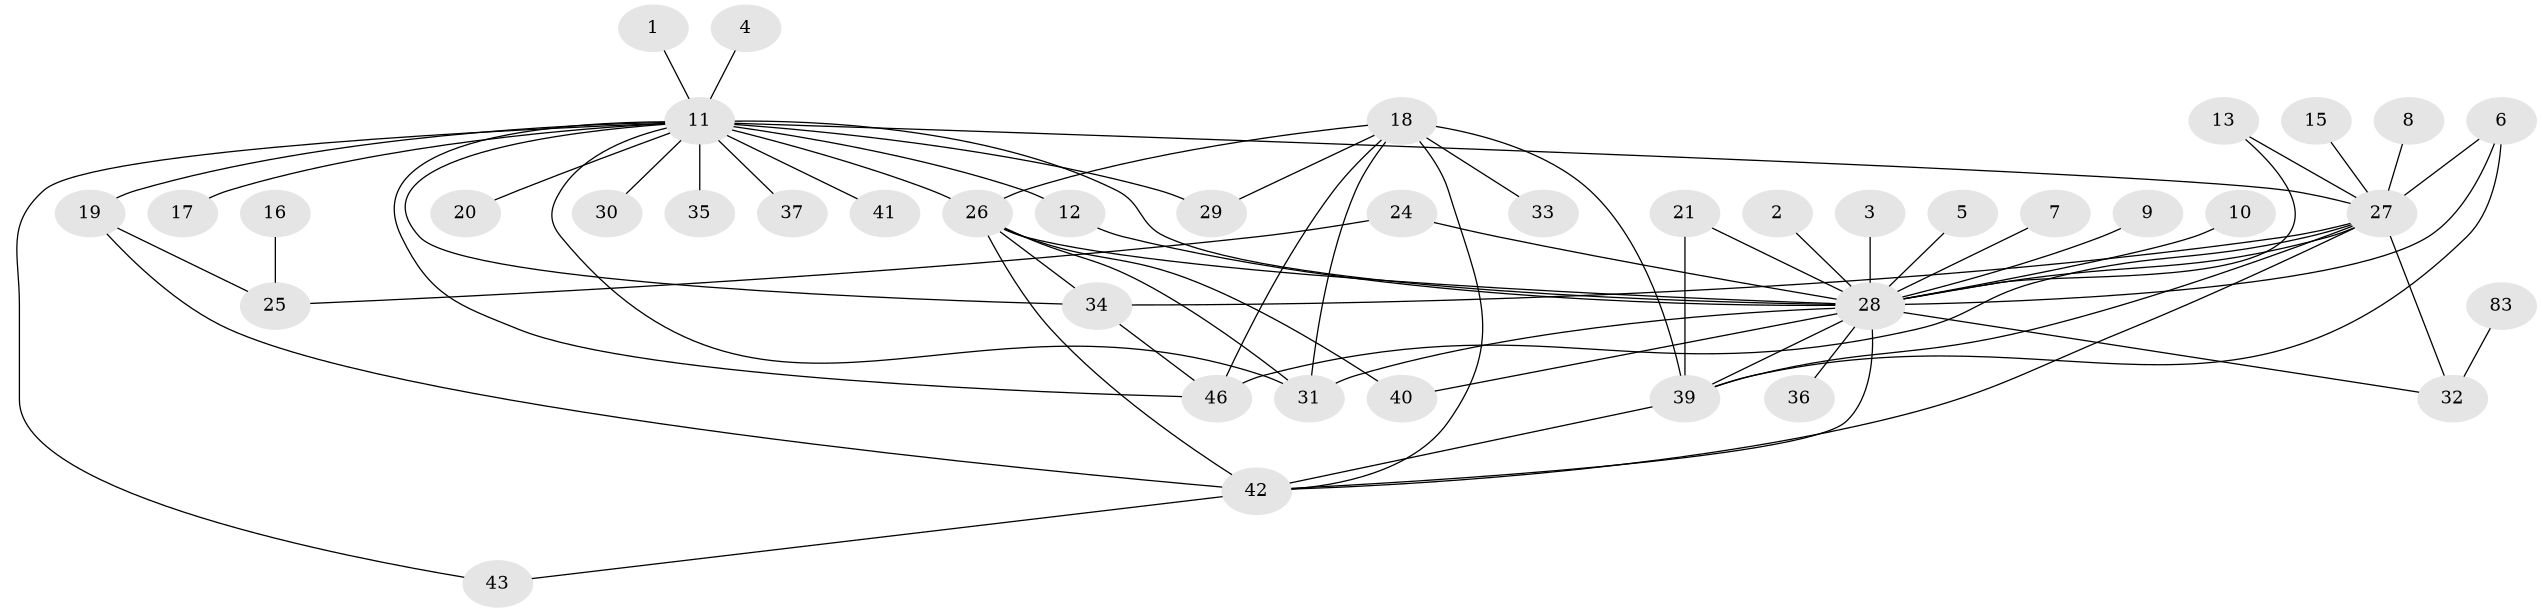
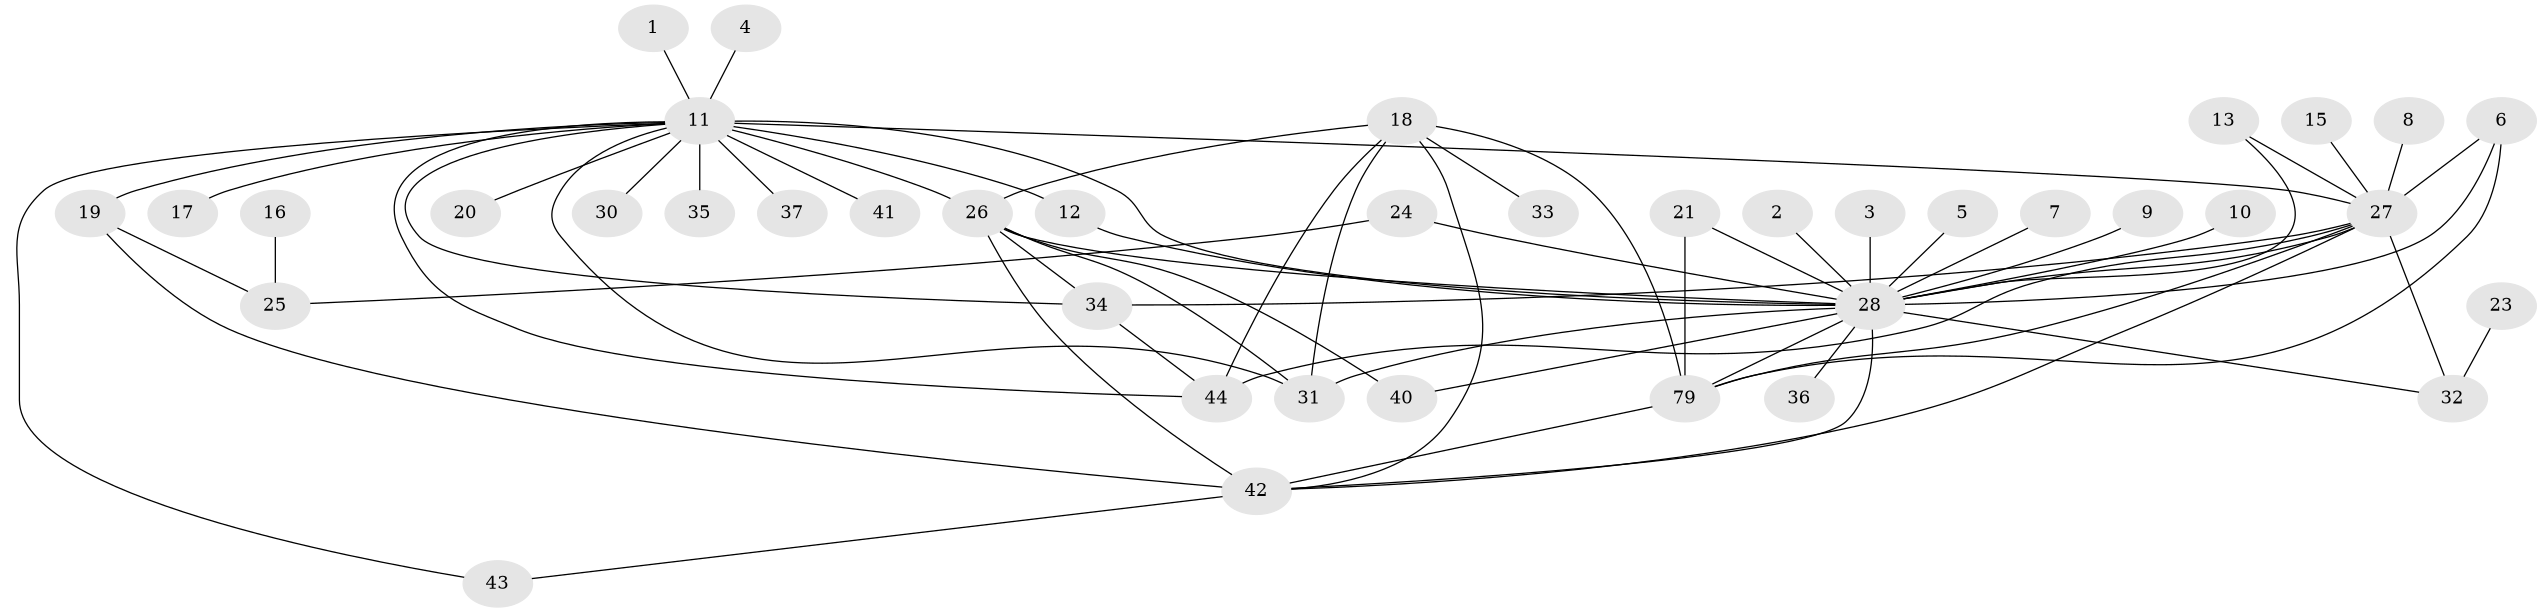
(1212, 213) -> none
(2502, 306) -> (2502, 306)
(1217, 399) -> (1217, 399)
(1685, 399) -> (1685, 399)
